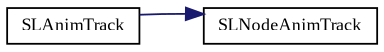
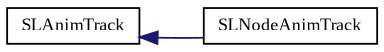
(163, 14) -> (181, 38)
